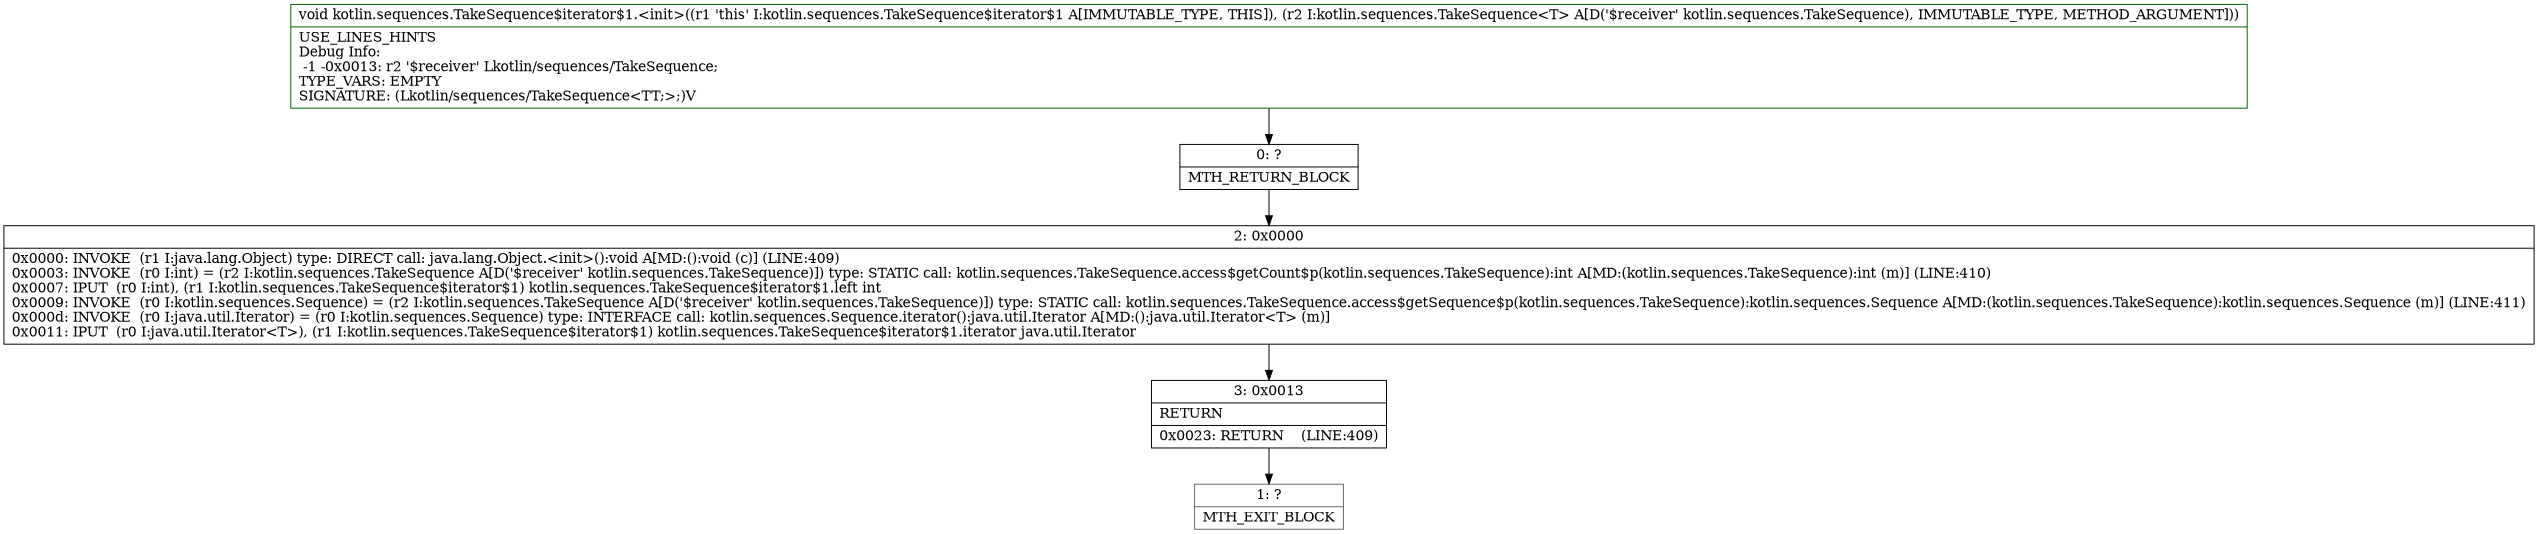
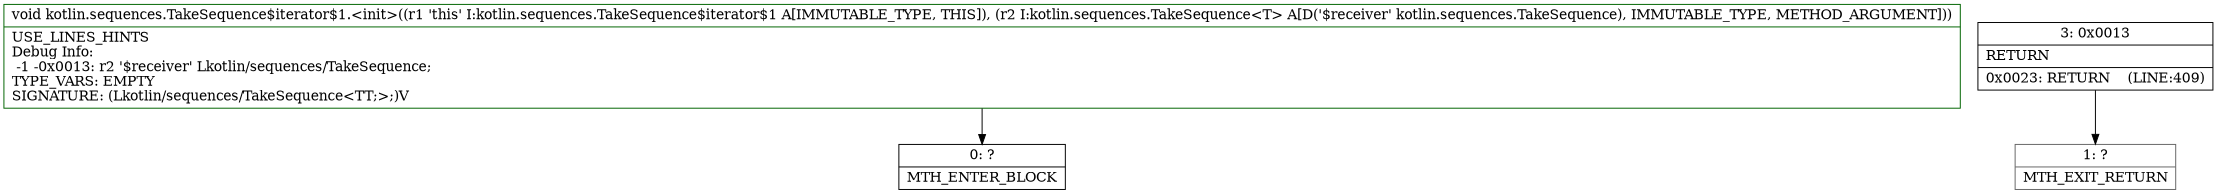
(1269, 178) -> (982, 178)
(1269, 285) -> none
(1269, 517) -> (2095, 178)
